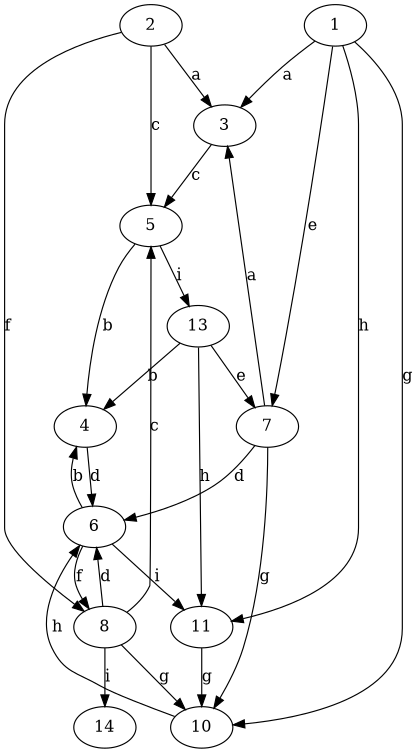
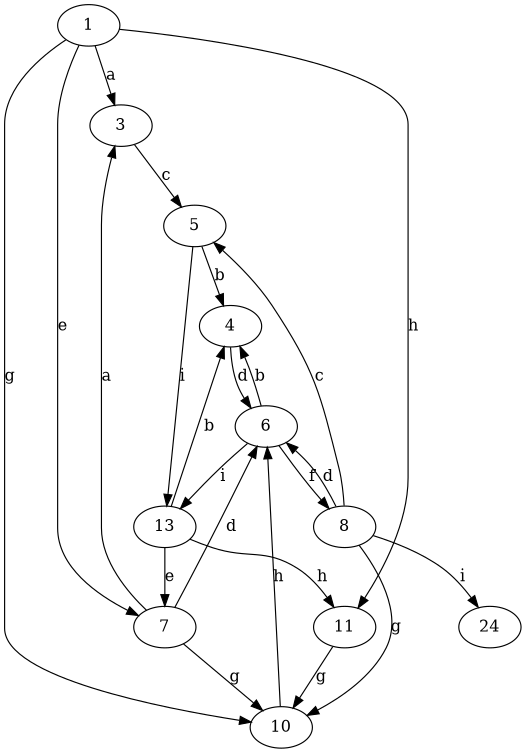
(151, 25) -> none
(142, 571) -> (217, 471)
(105, 727) -> (490, 627)
